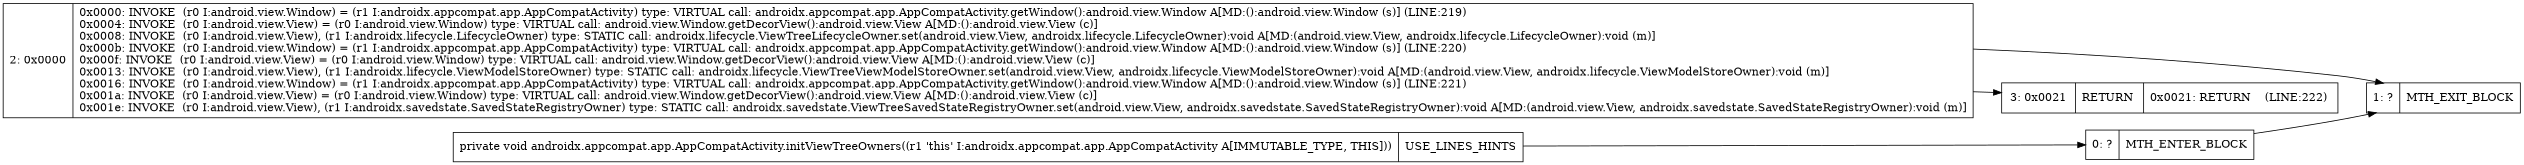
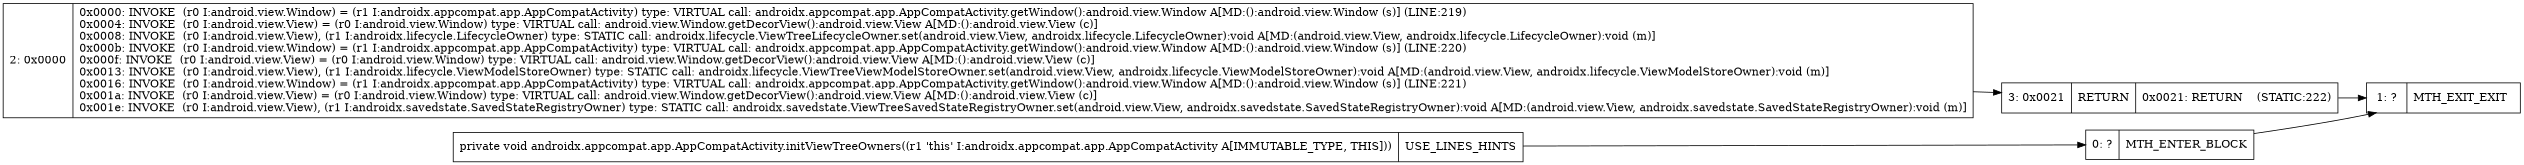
(2175, 61) -> (2348, 98)
(2239, 98) -> (2237, 98)
(2460, 98) -> (2460, 98)
